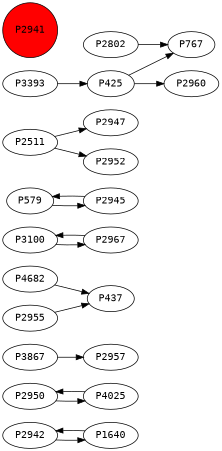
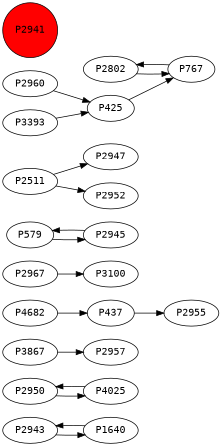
none -> (156, 64)
(145, 84) -> (68, 95)
(67, 245) -> none
(68, 309) -> (145, 313)
(30, 435) -> (30, 430)
